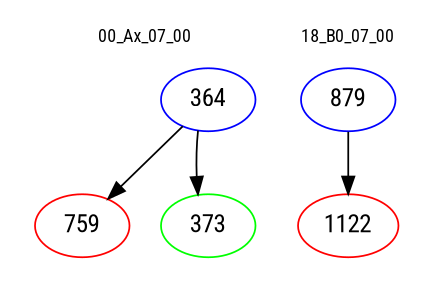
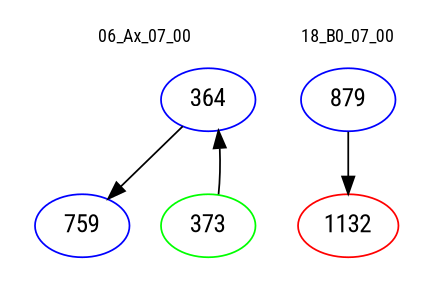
(145, 38) -> (145, 38)
(197, 154) -> (220, 171)
(82, 226) -> (82, 226)
(348, 226) -> (348, 226)
